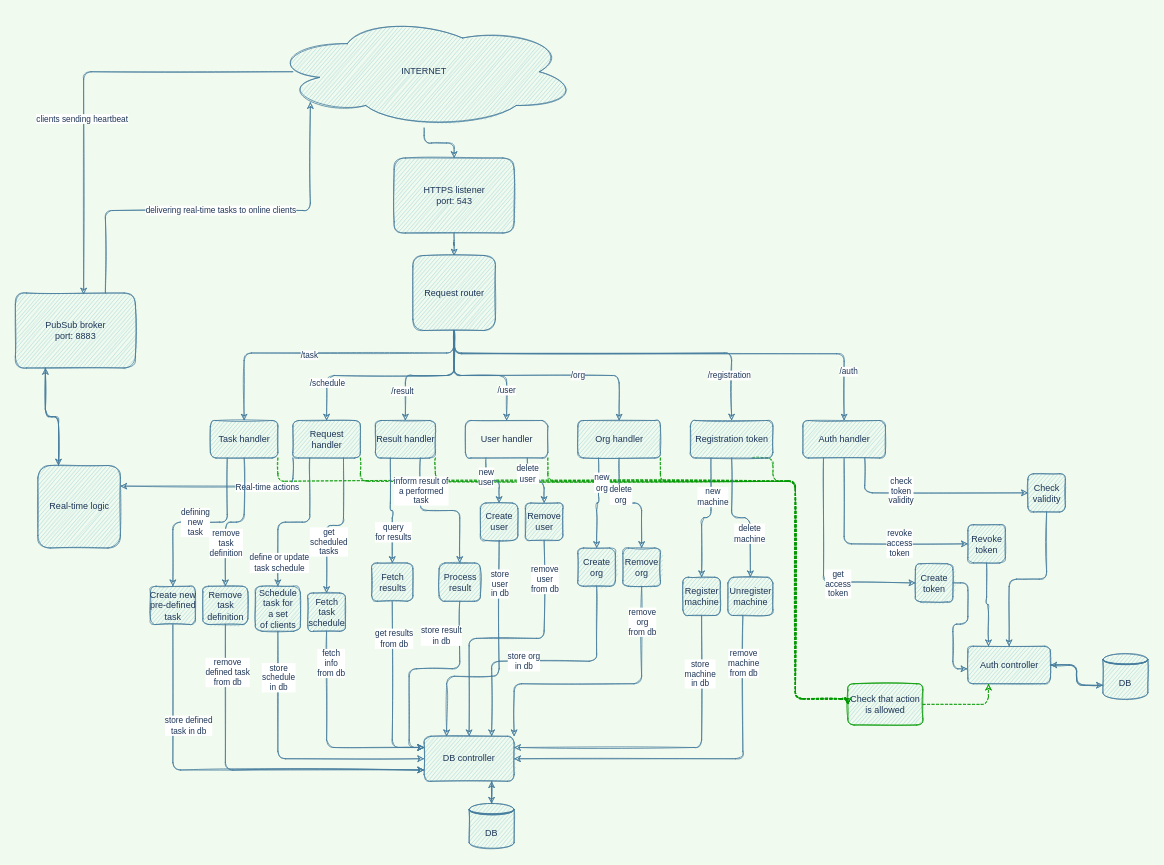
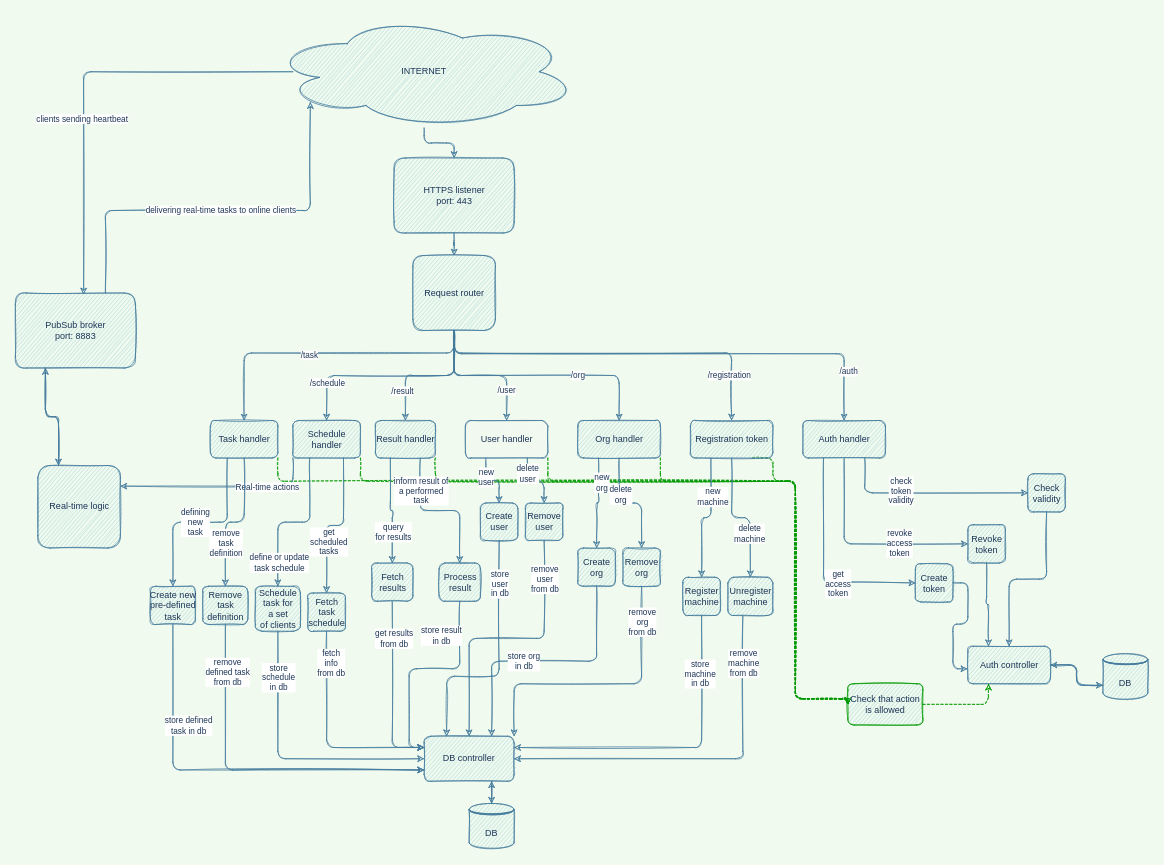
(455, 195) -> (455, 195)
(327, 439) -> (327, 439)
